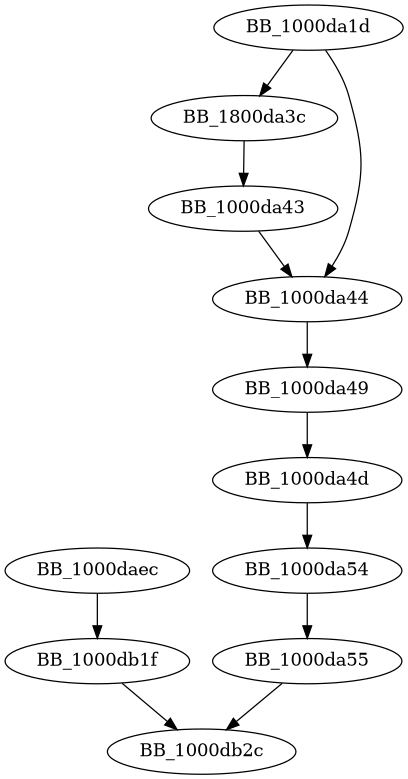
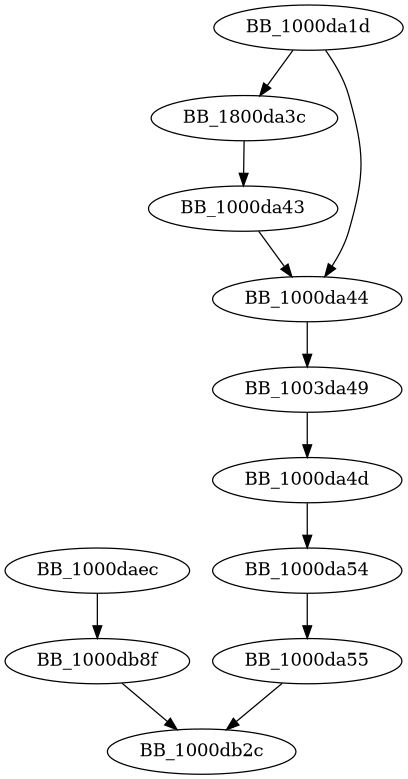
(307, 390) -> (307, 390)
(97, 661) -> (97, 661)
